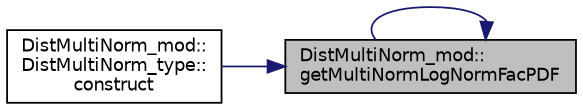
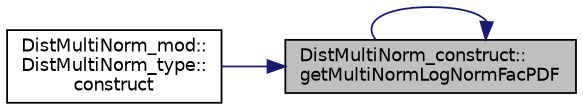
(431, 66) -> (431, 66)
